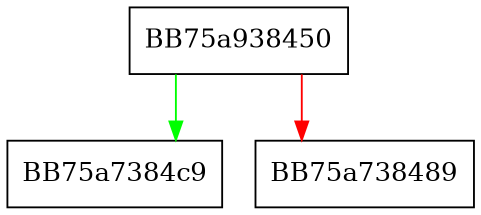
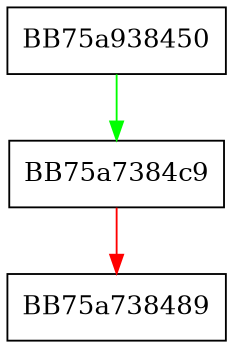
(302, 98) -> (117, 231)
